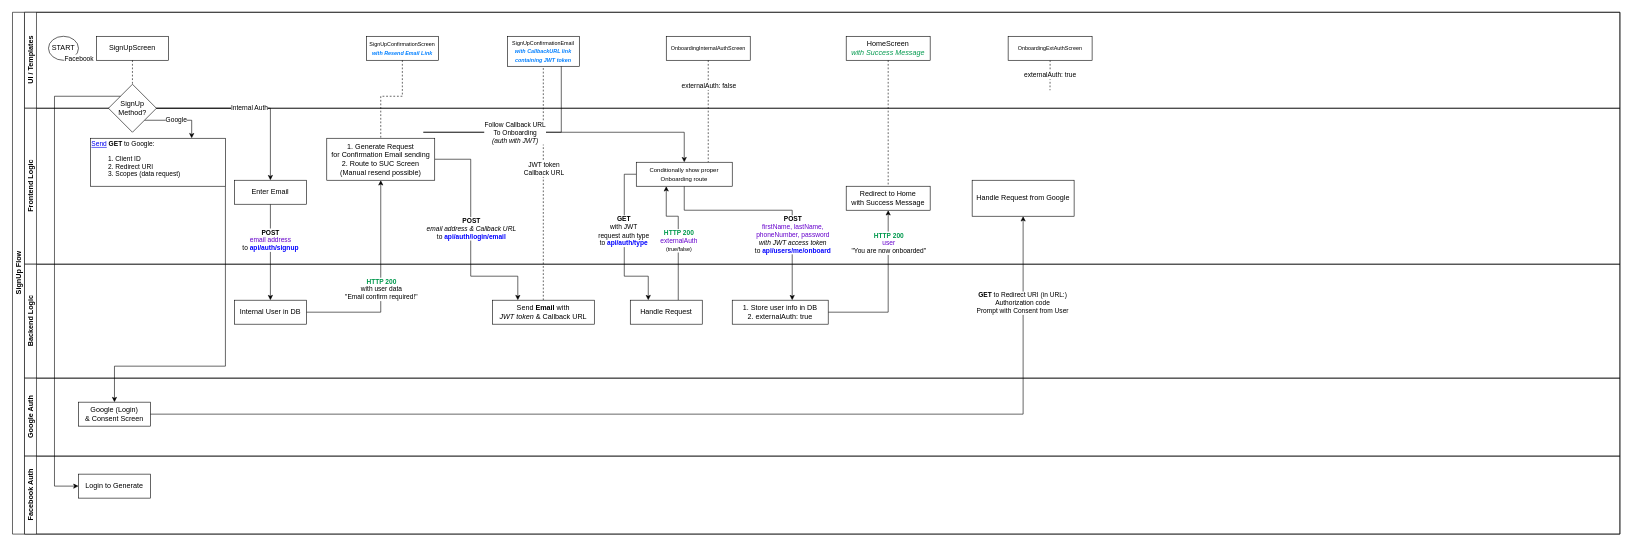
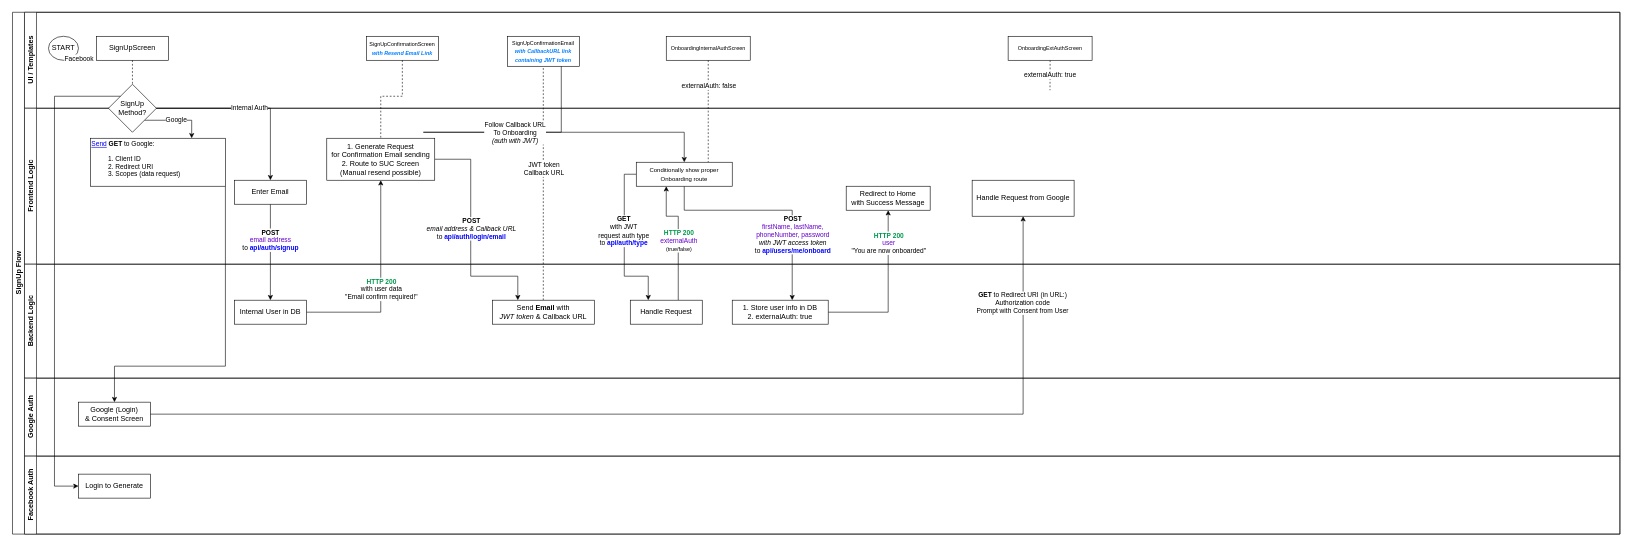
(888, 48) -> none
(888, 122) -> none
